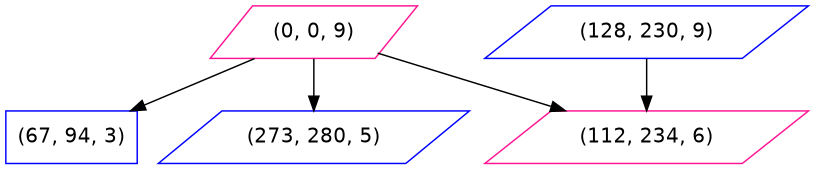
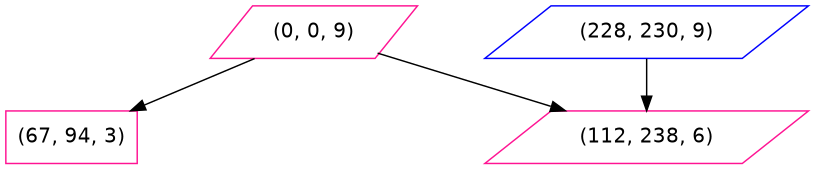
(647, 32) -> (647, 32)
(72, 137) -> (72, 137)
(314, 137) -> none
(647, 137) -> (647, 137)
